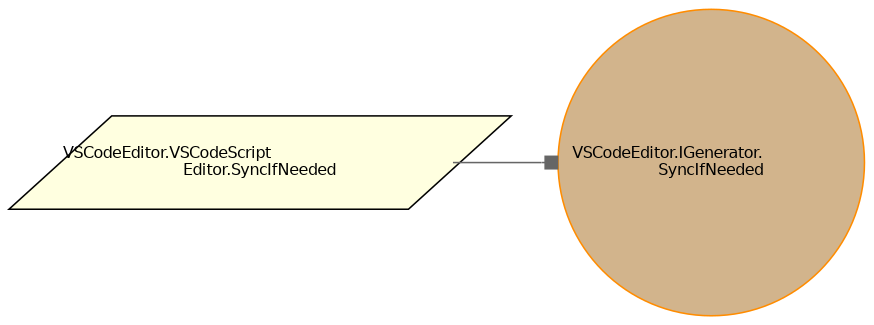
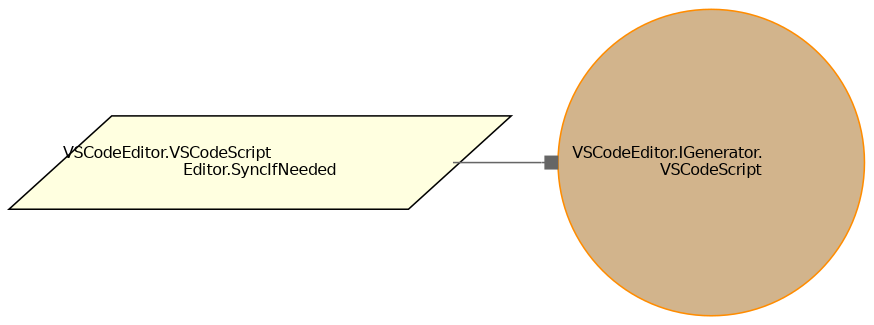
(711, 163) -> (711, 163)
